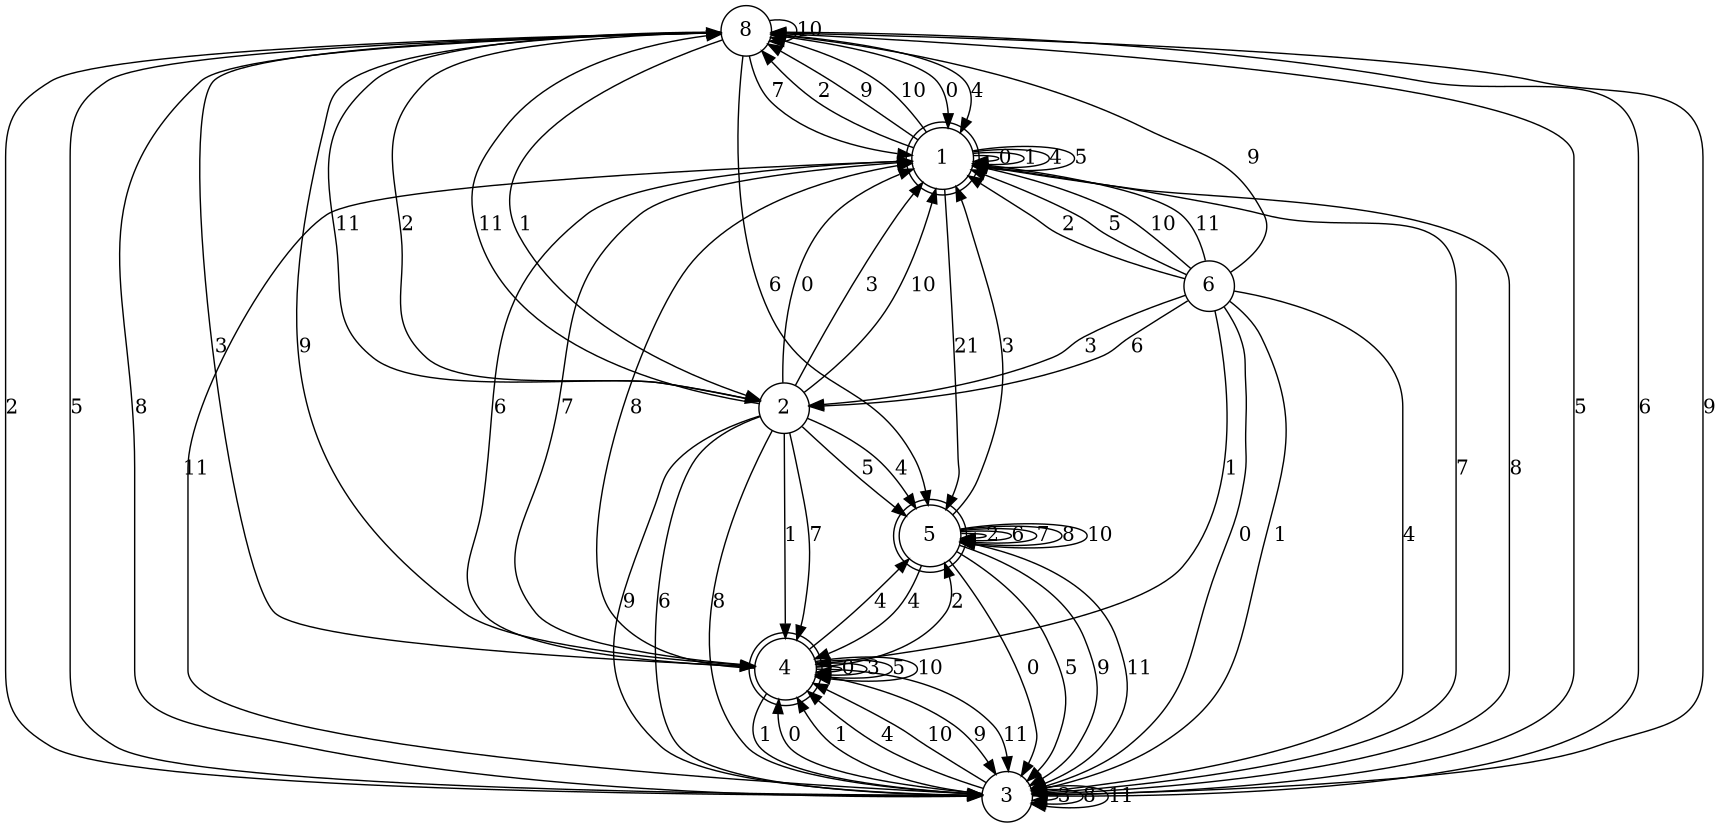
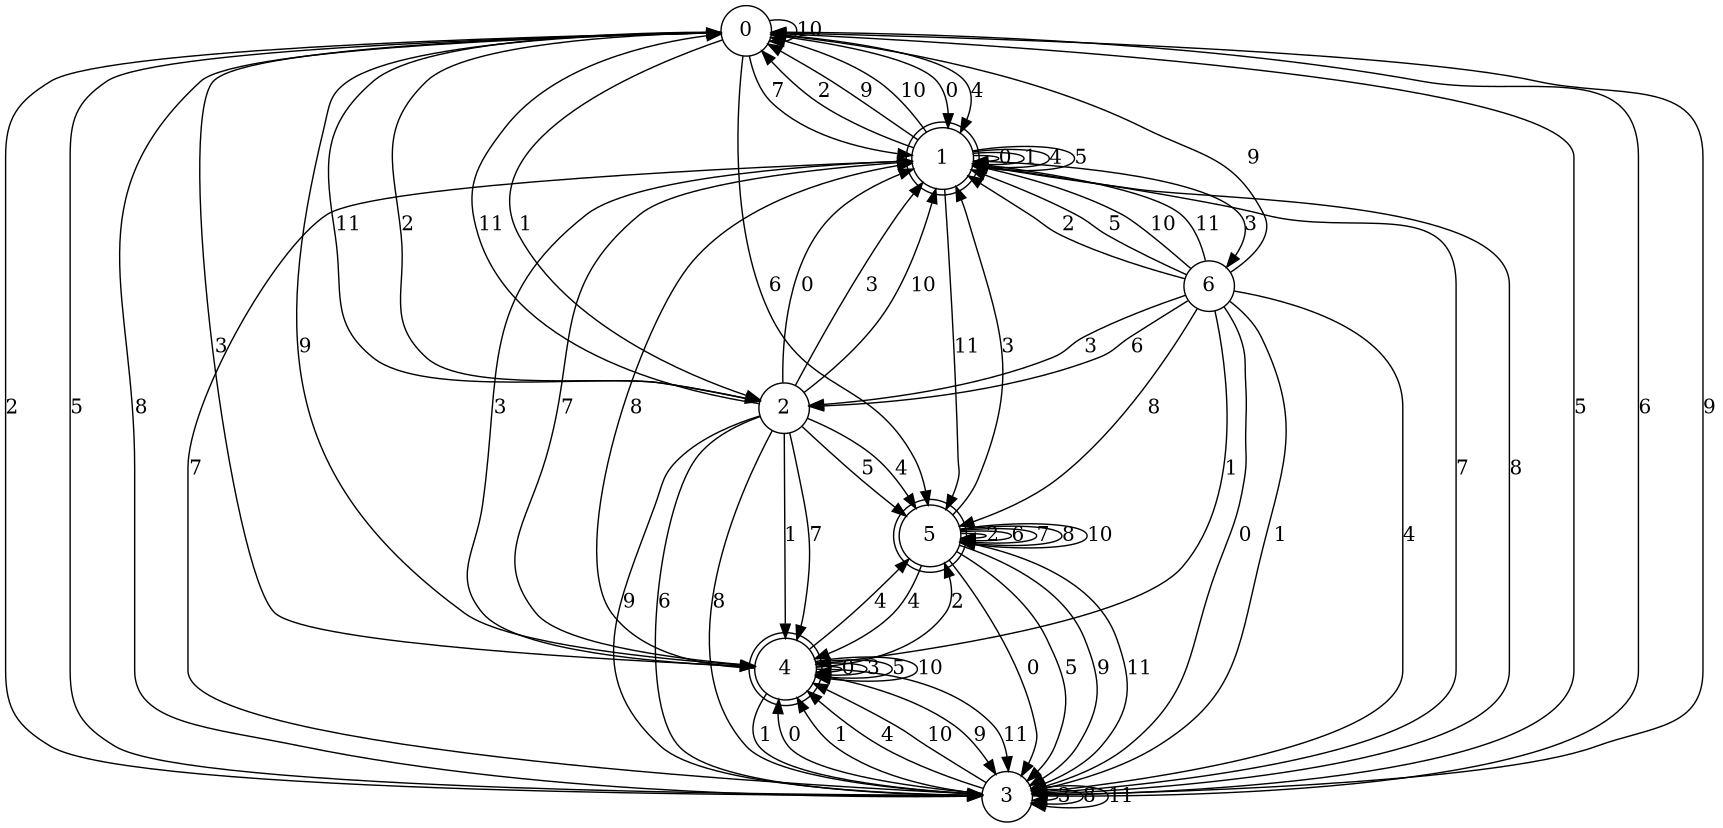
(746, 31) -> (746, 31)
none -> (1133, 176)
(967, 347) -> (967, 347)
(501, 408) -> (501, 408)
none -> (1104, 436)
(196, 469) -> (196, 469)
